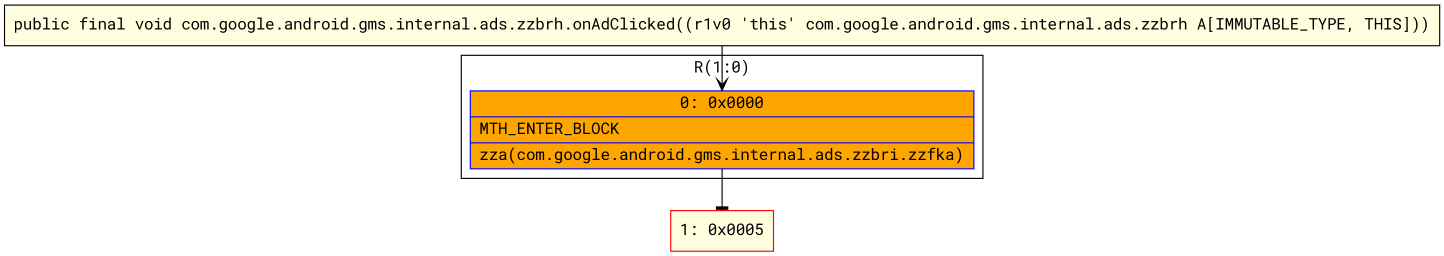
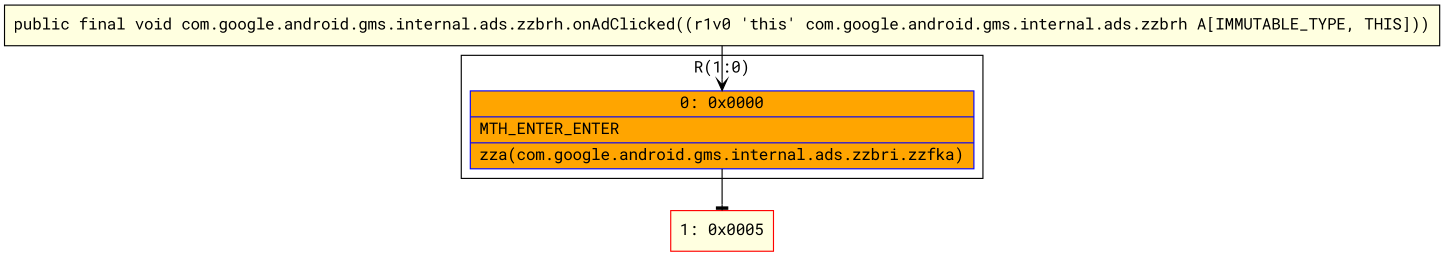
(549, 129) -> (549, 129)
